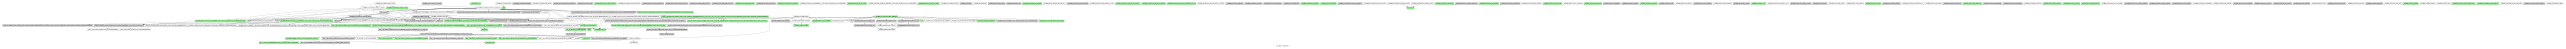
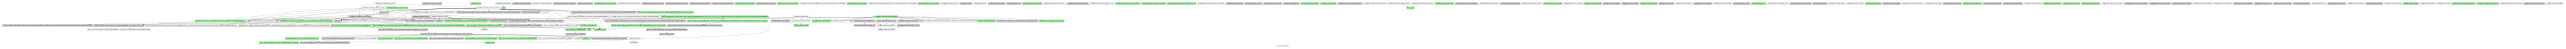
(1489, 4) -> (1489, 4)
(484, 30) -> (484, 30)
